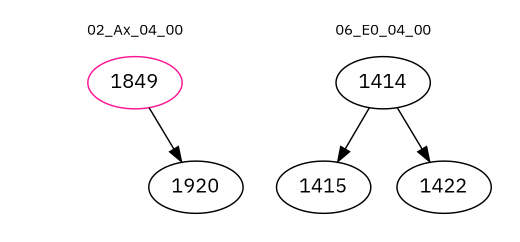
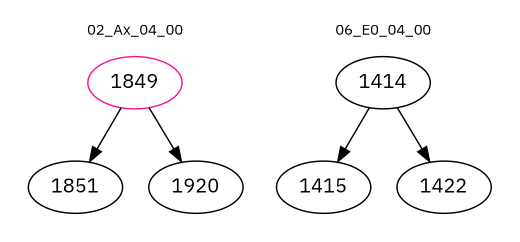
none -> (75, 187)
